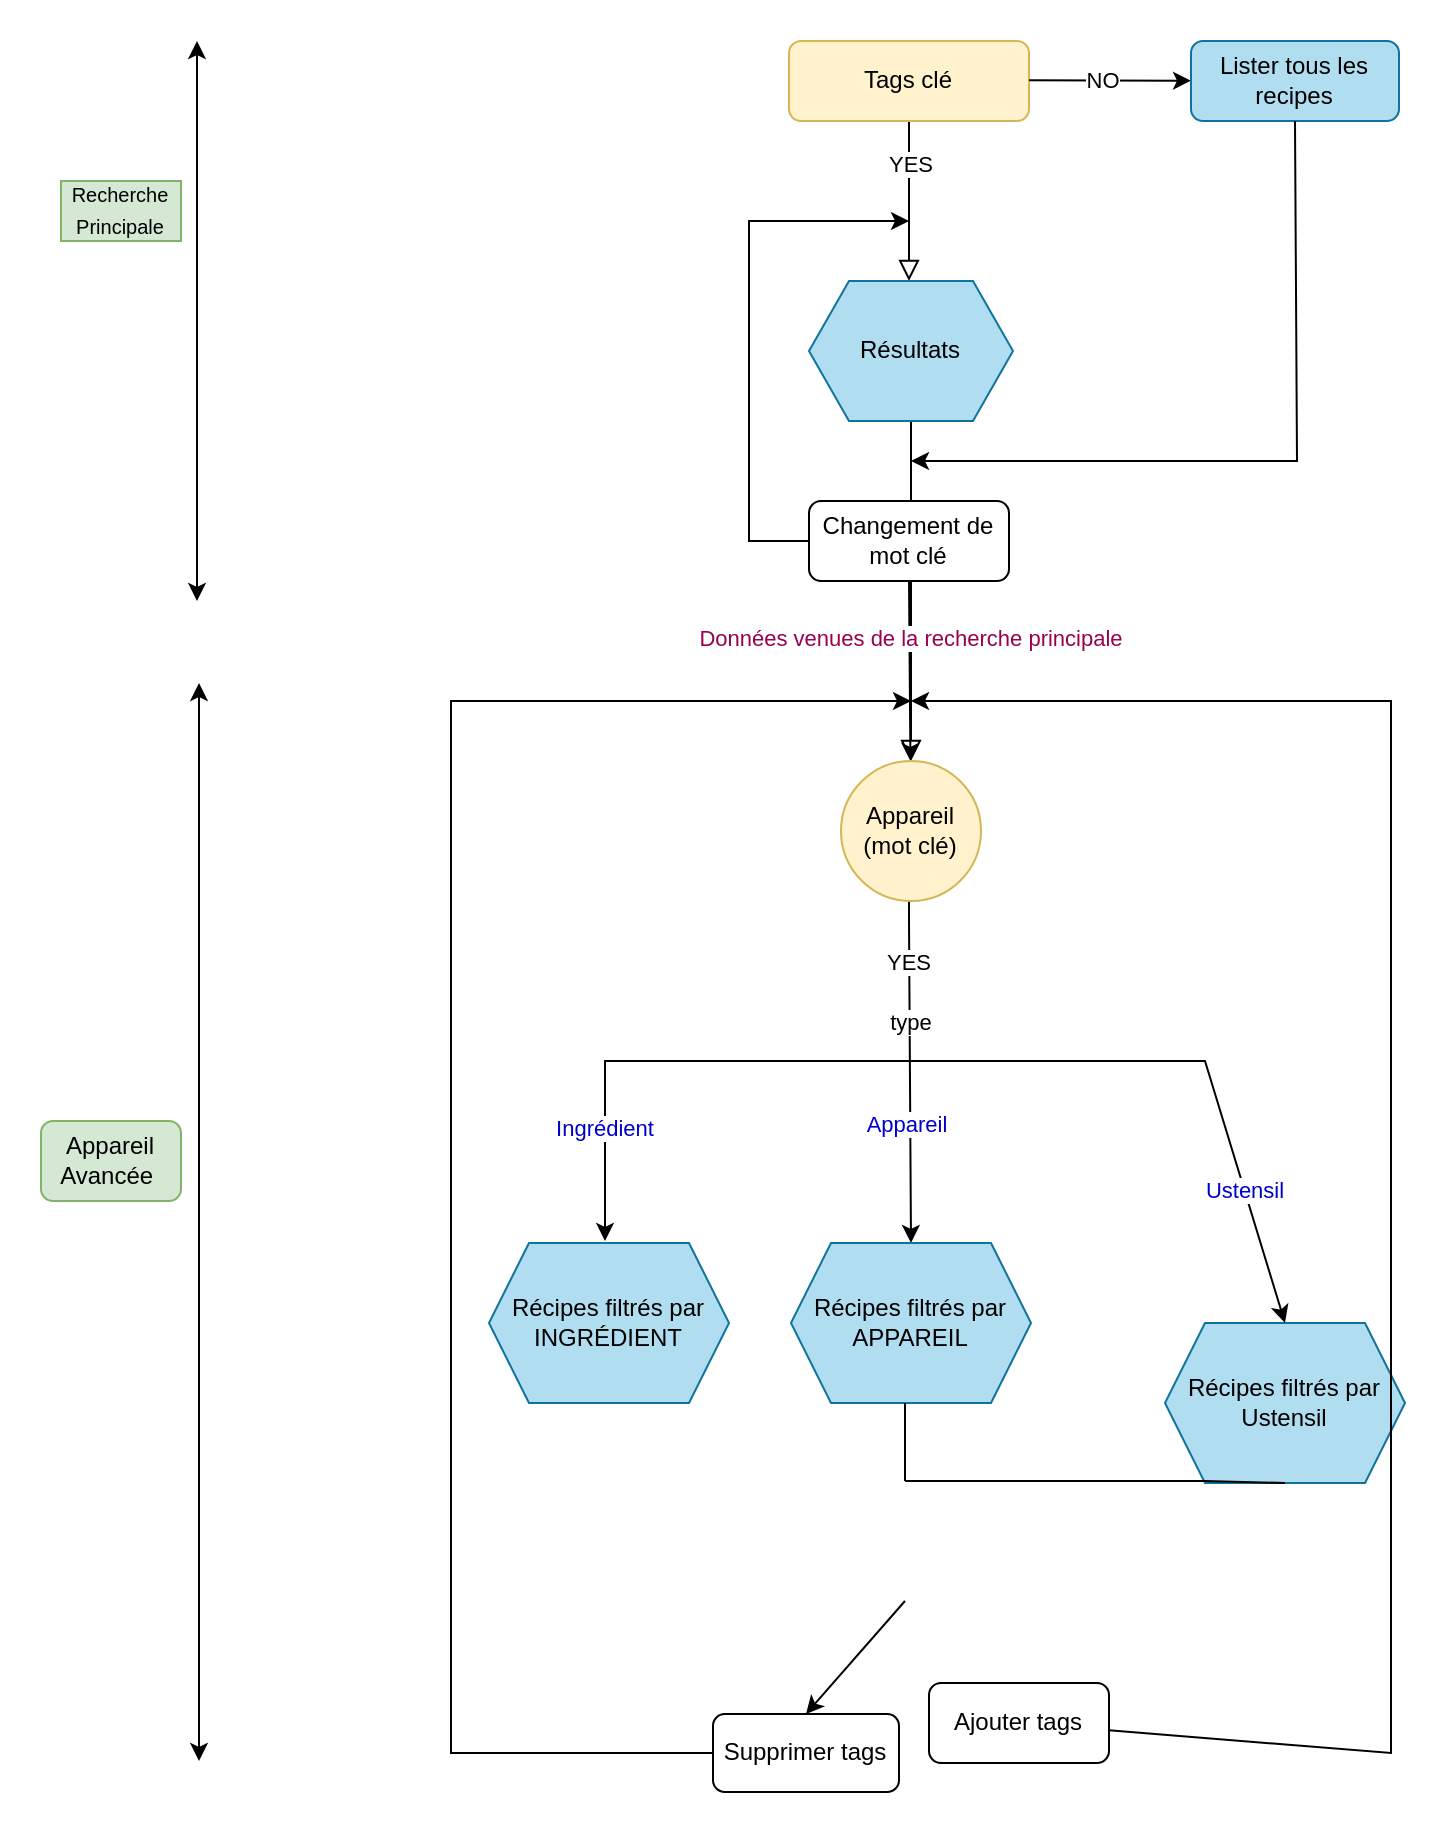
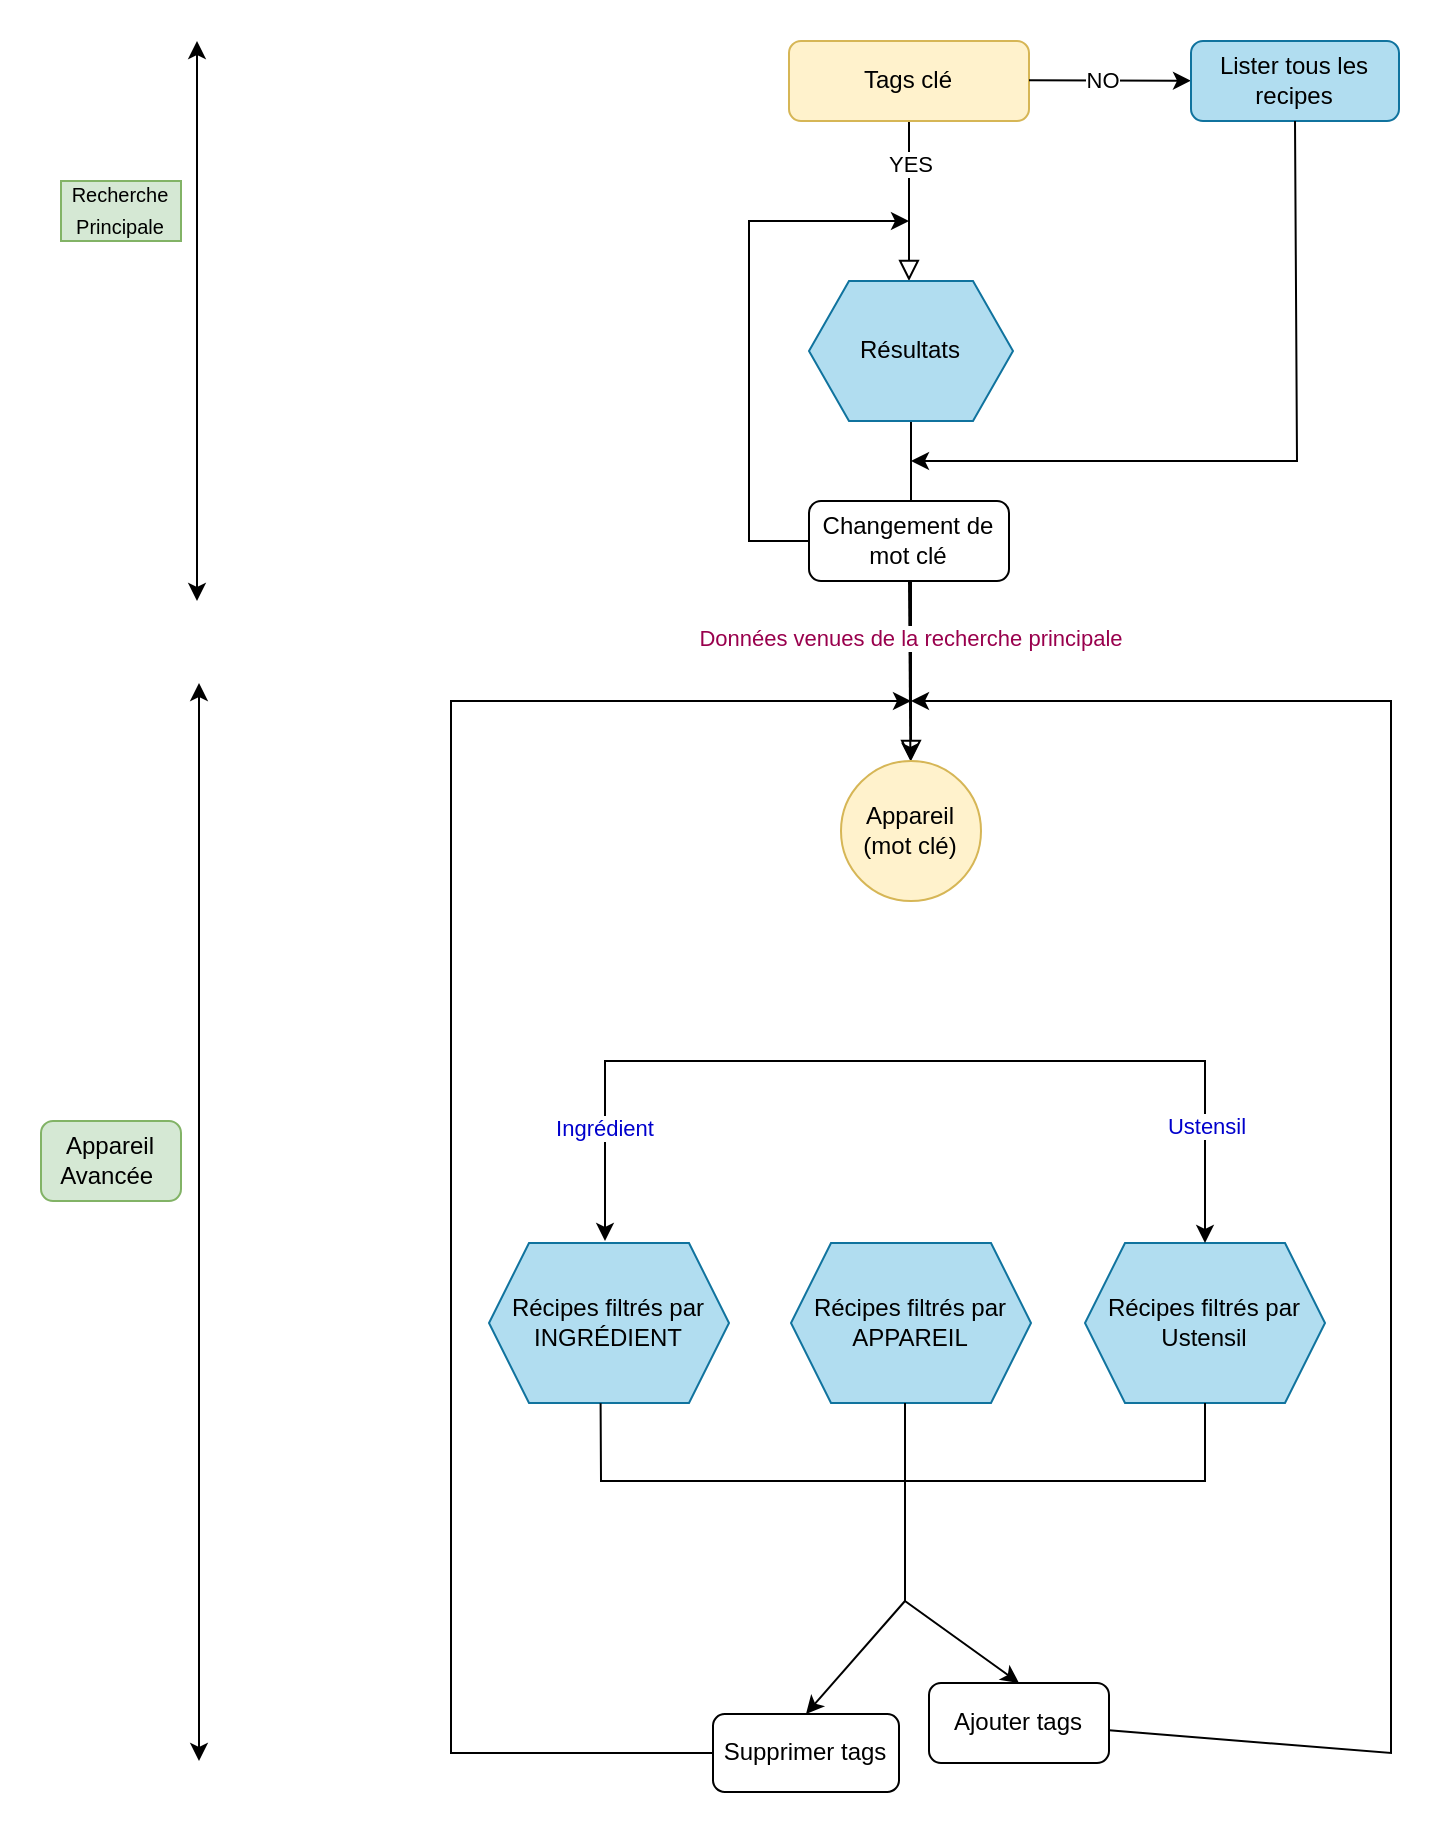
(910, 1147) -> none
(1285, 1403) -> (1205, 1323)
none -> (712, 1481)
